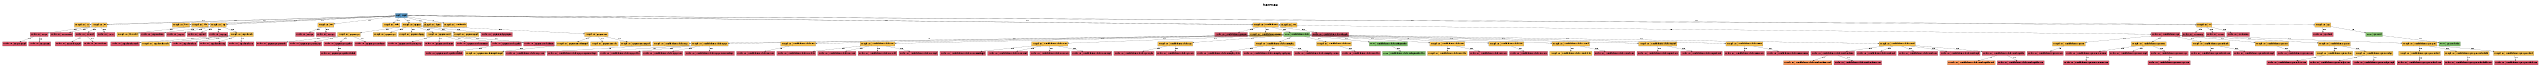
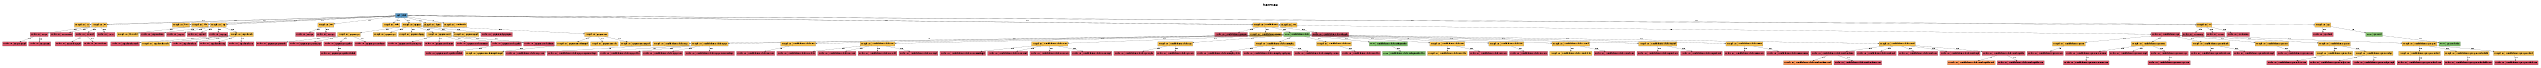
(404, 15) -> (404, 15)
